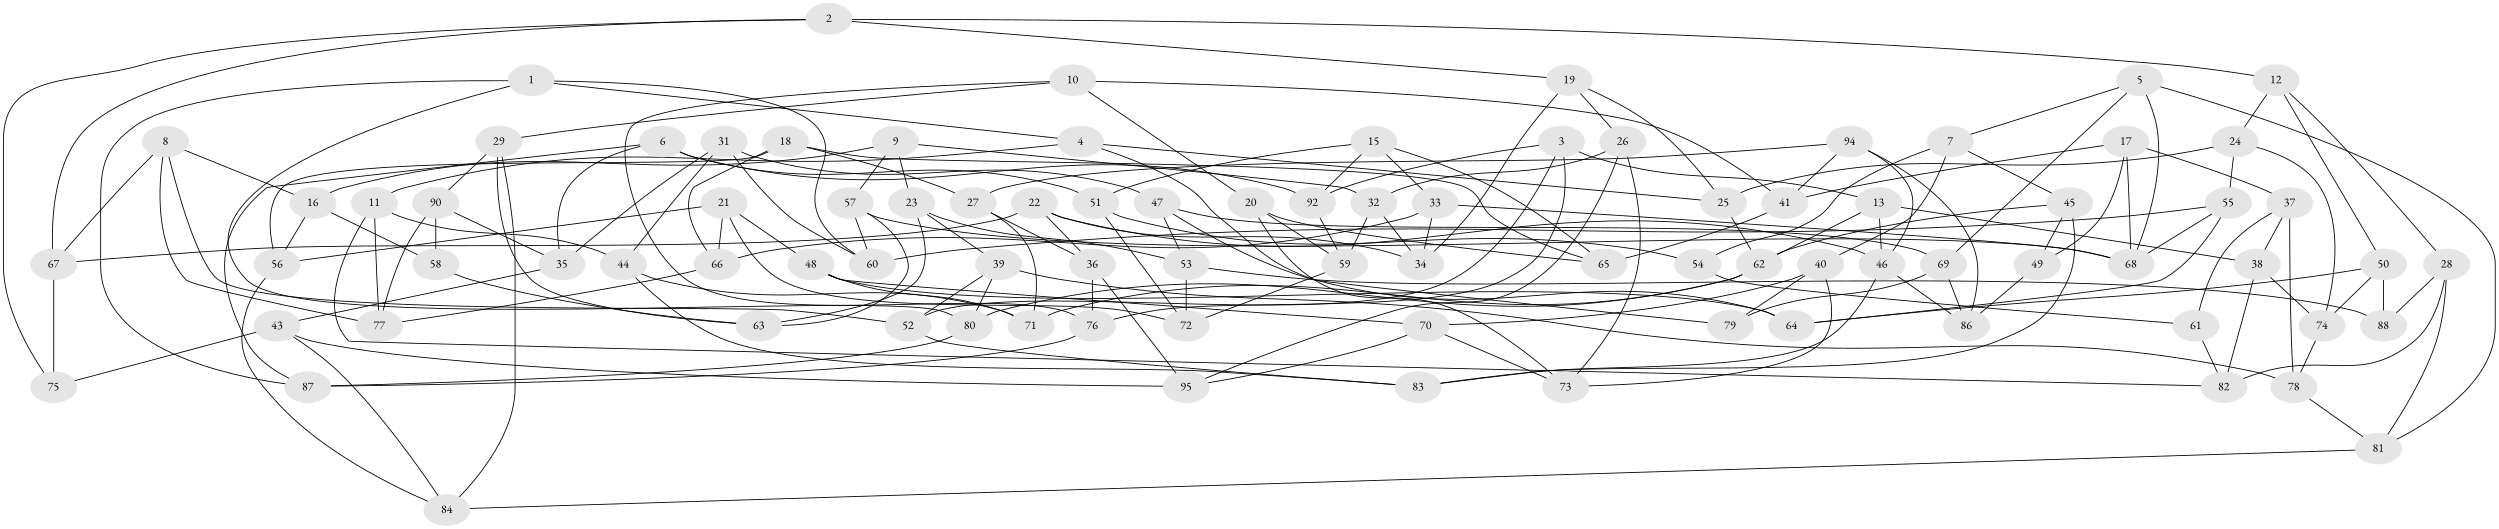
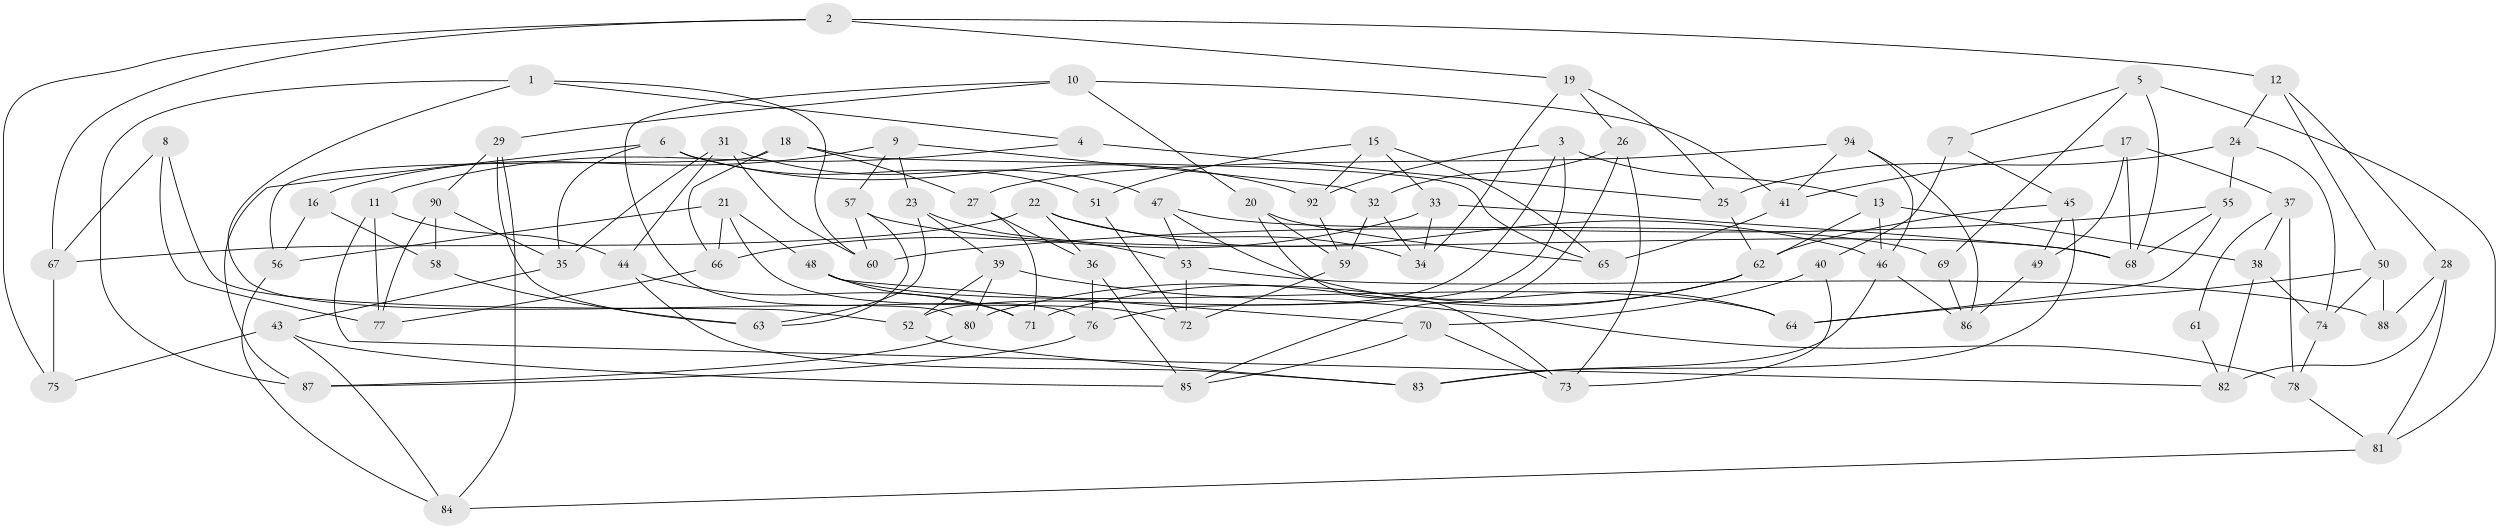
(239, 172) -> none
(1698, 264) -> none
(1730, 326) -> none
(1186, 387) -> (1186, 387)
